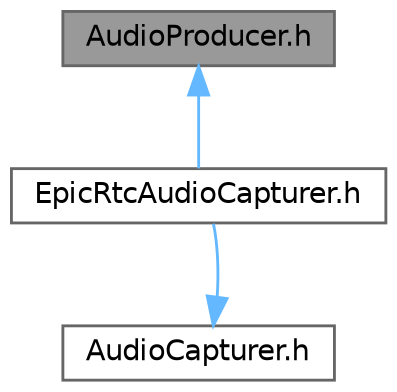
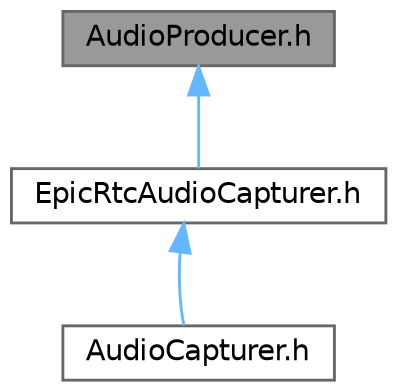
(218, 260) -> (180, 289)
